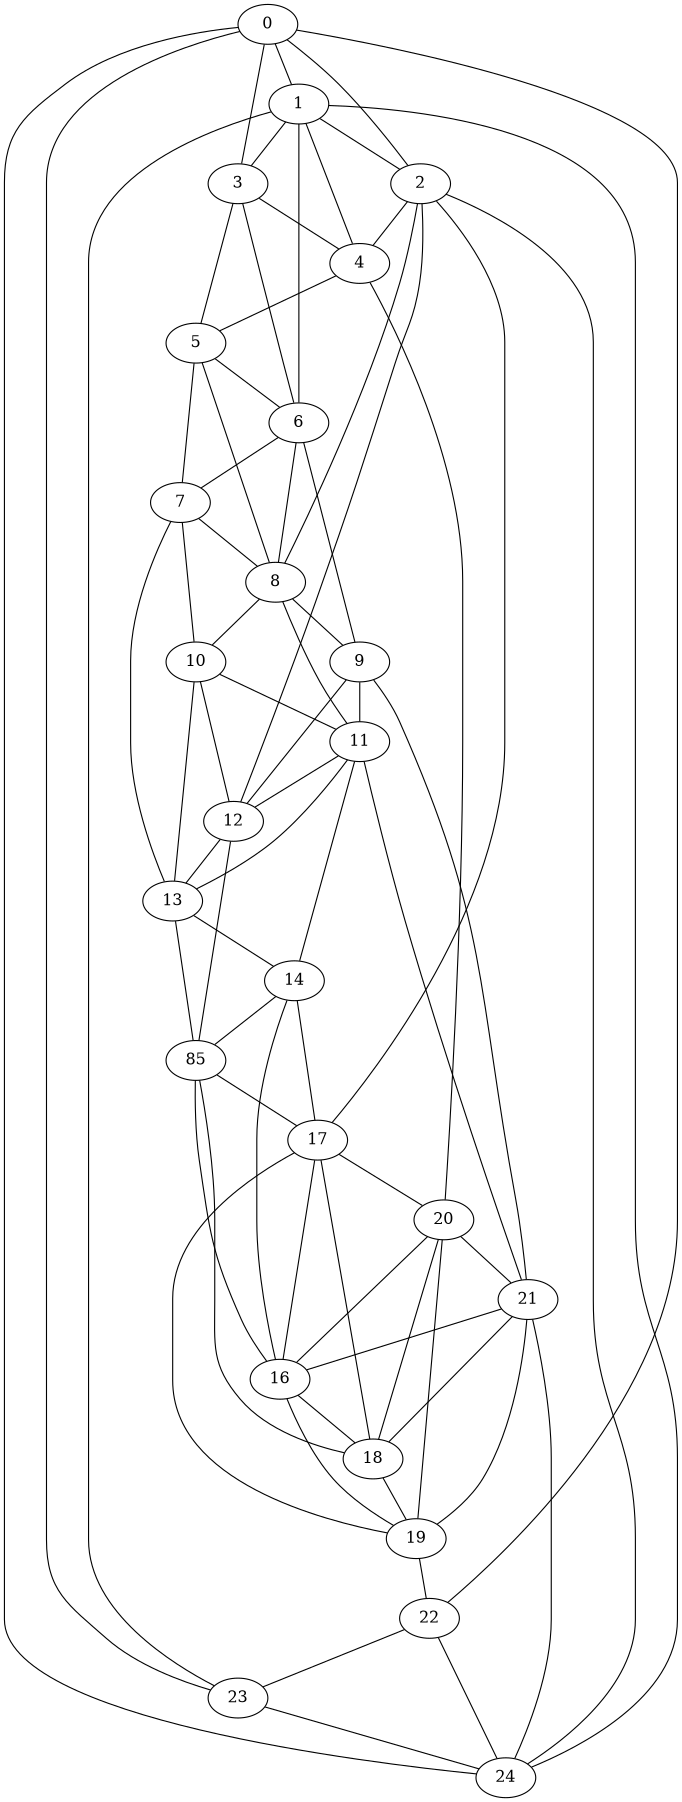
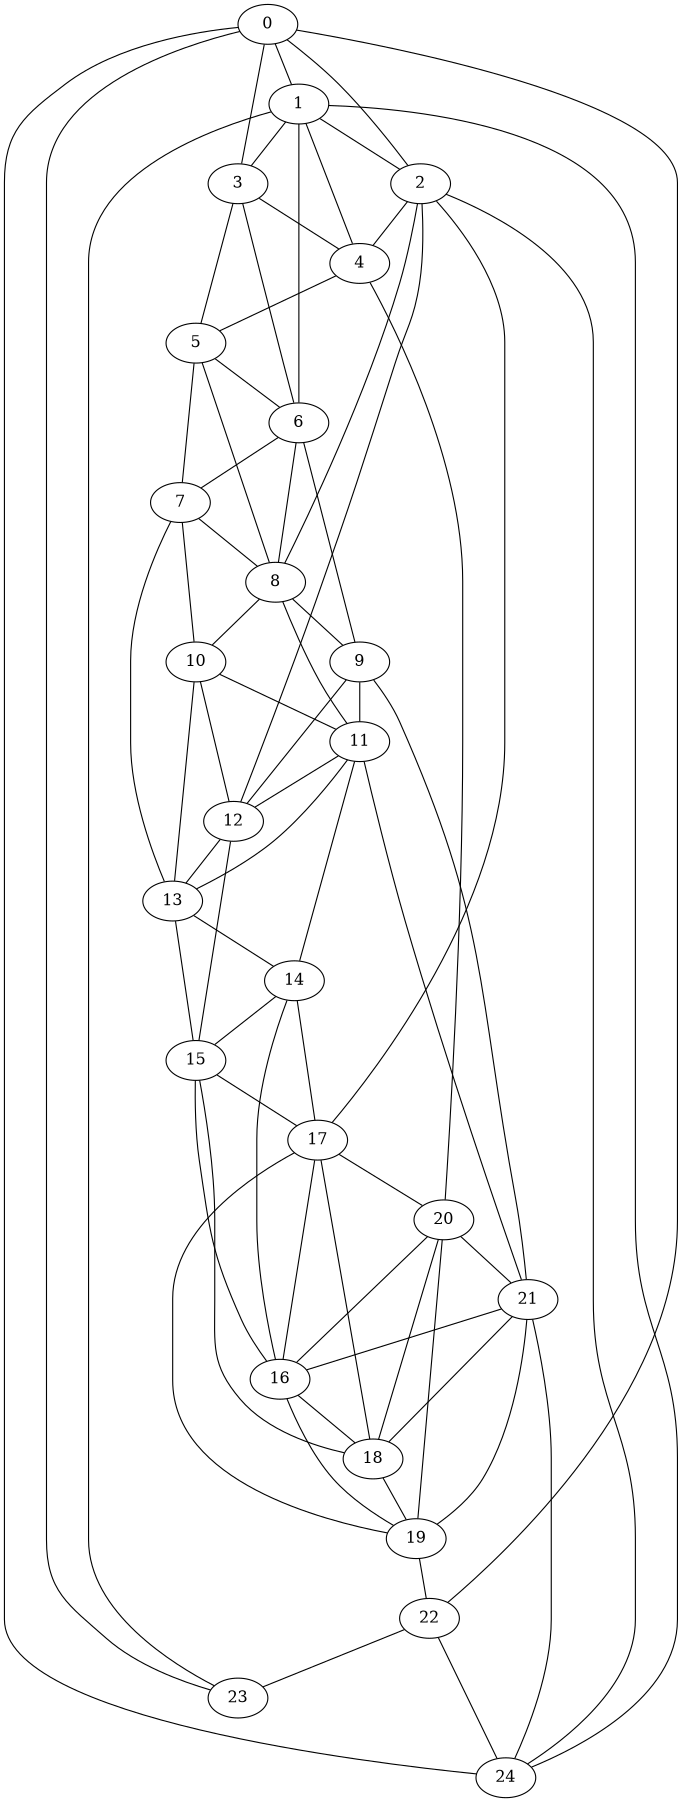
(196, 1060) -> (196, 1060)
(372, 1738) -> none
